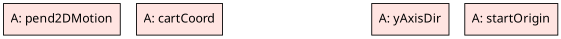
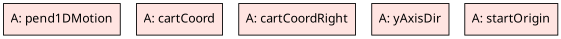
(62, 19) -> (62, 19)
none -> (297, 19)
